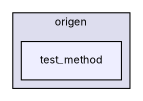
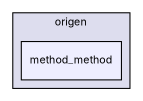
(71, 61) -> (71, 61)
